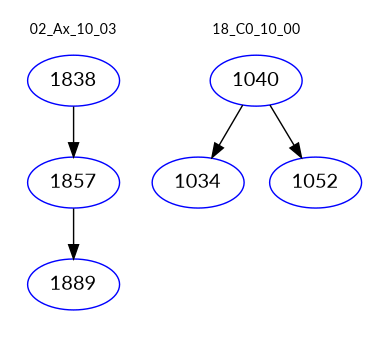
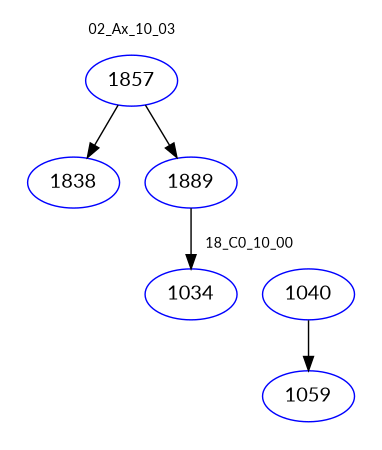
(74, 125) -> (106, 125)
(231, 125) -> (191, 239)
(316, 183) -> (309, 396)
